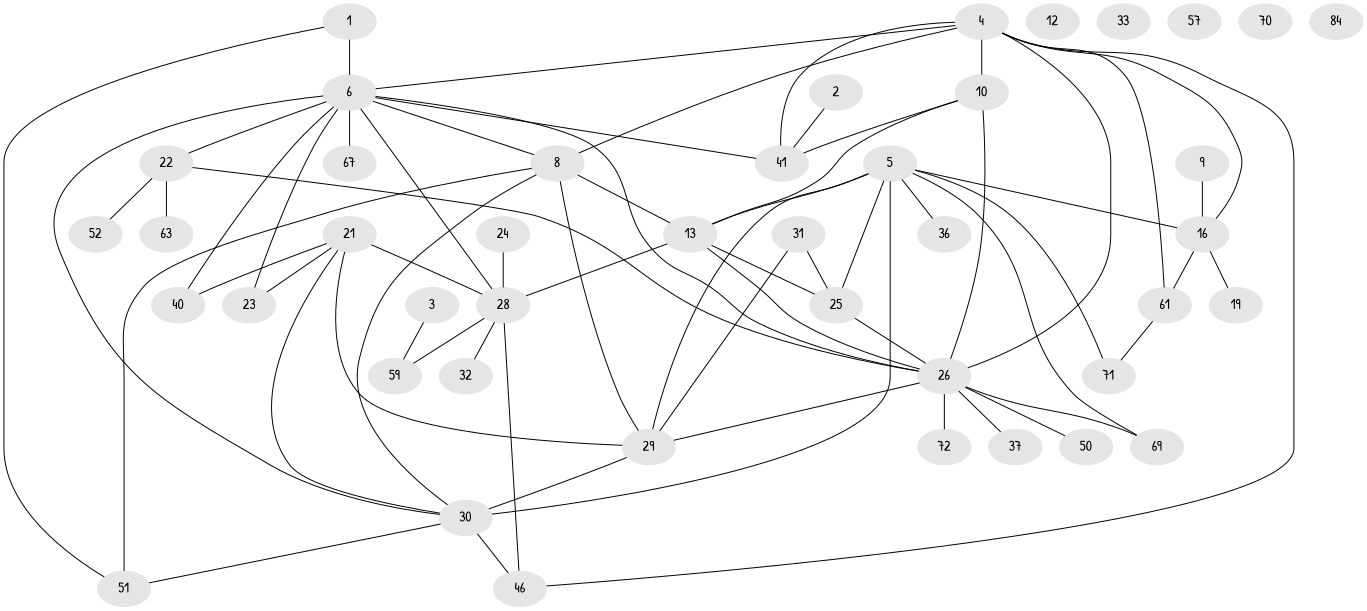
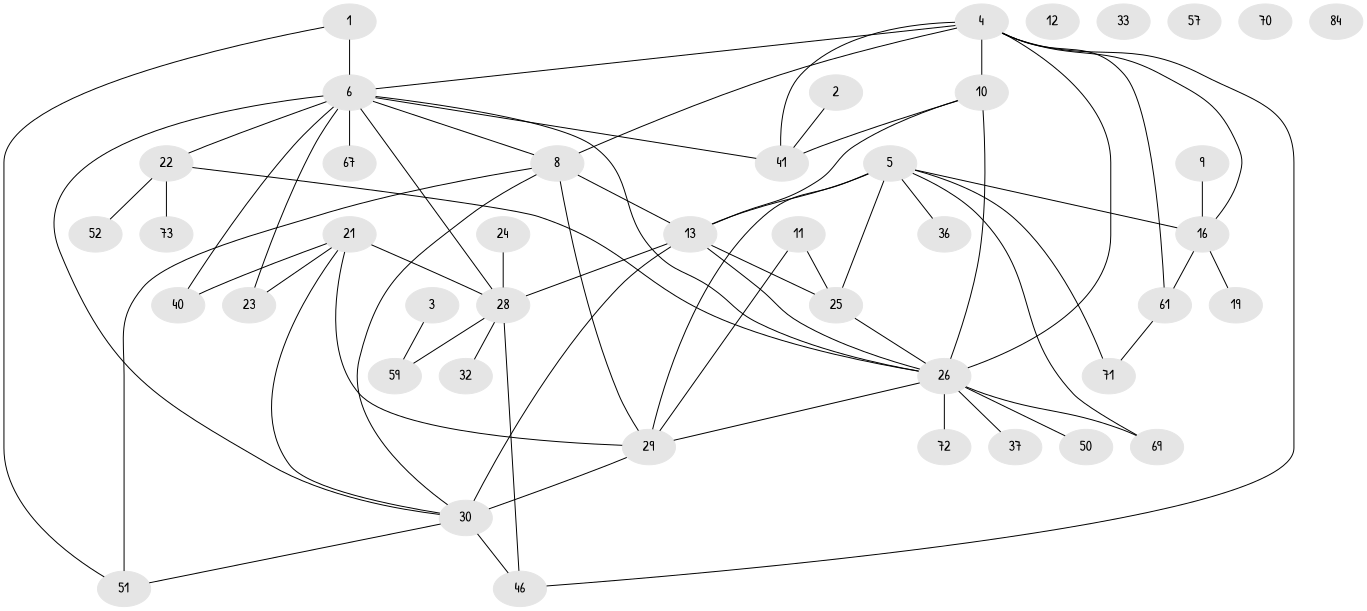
(166, 234) -> (166, 234)
(799, 234) -> (799, 234)
(801, 450) -> (558, 362)
